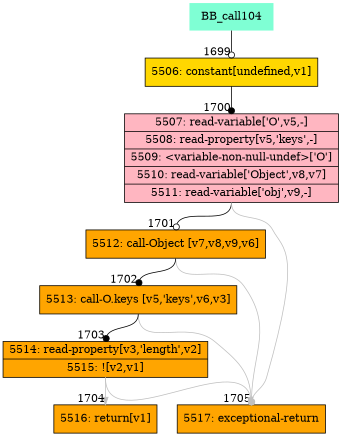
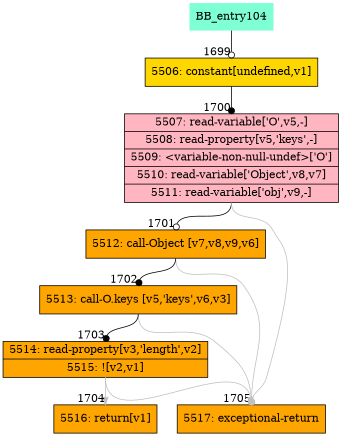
(231, 17) -> (231, 17)
